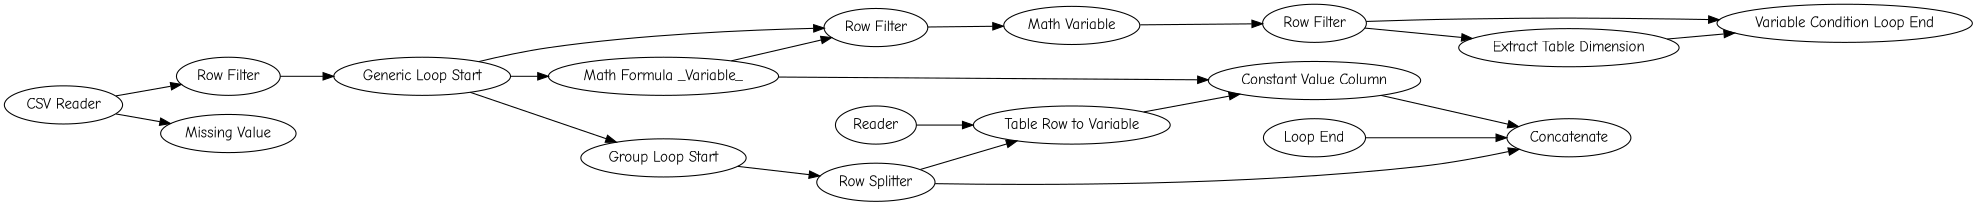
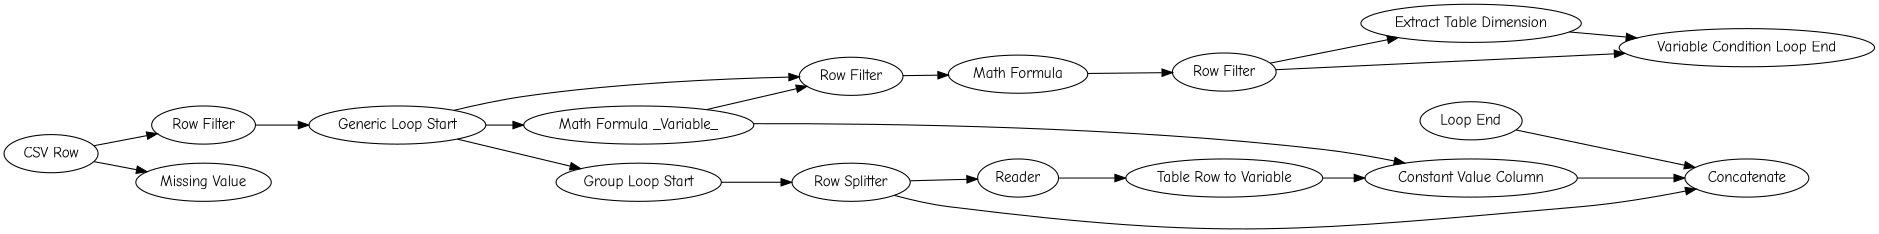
(1072, 25) -> (1018, 74)
(63, 105) -> (51, 154)
(964, 157) -> (939, 180)
